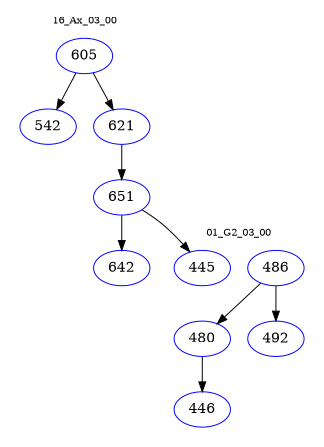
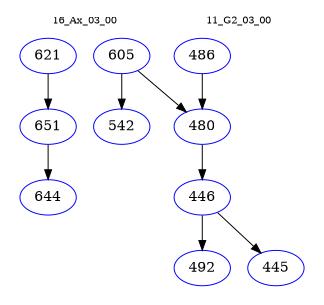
(101, 87) -> (151, 82)
(173, 233) -> (236, 229)
(239, 233) -> (239, 21)
(122, 268) -> (48, 197)
(276, 299) -> (202, 228)
